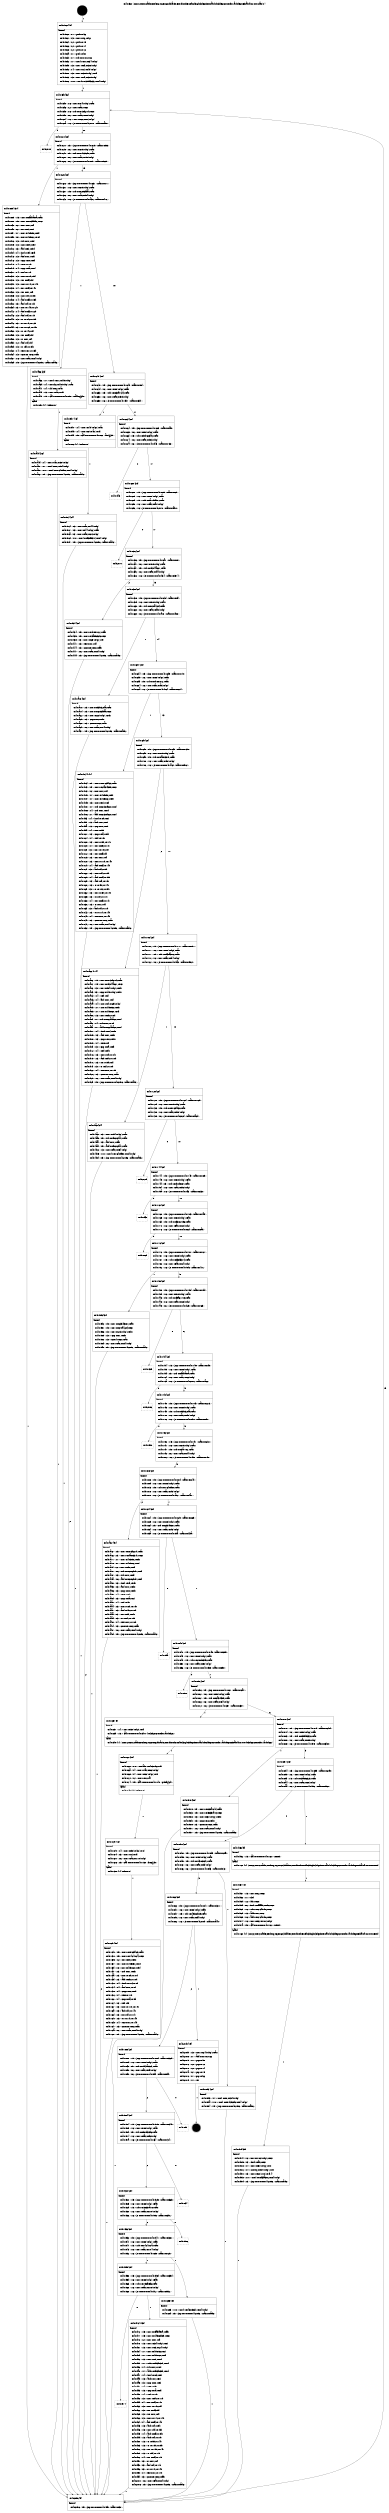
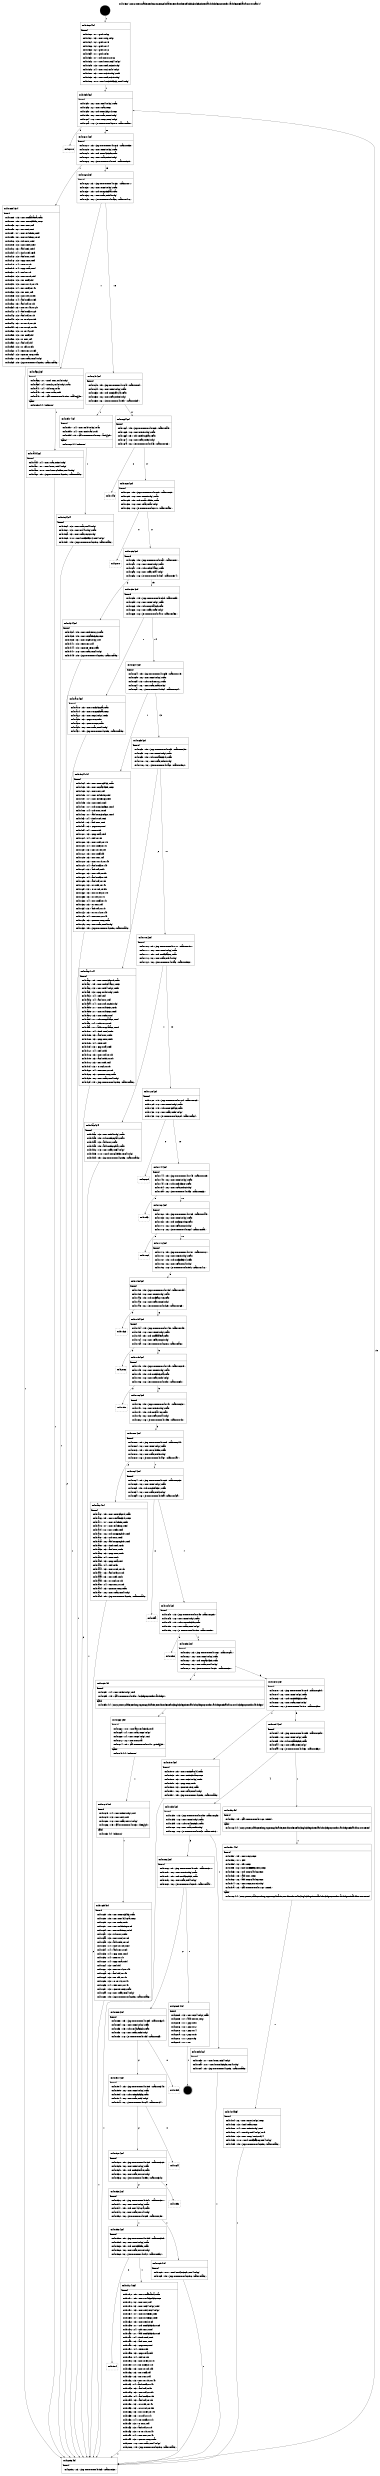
(121, 1332) -> none
